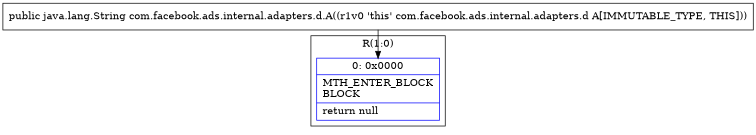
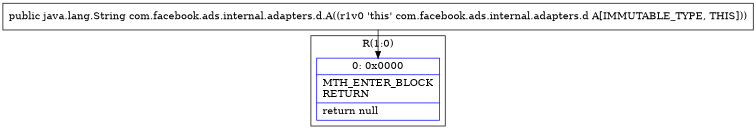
(341, 94) -> (346, 94)
